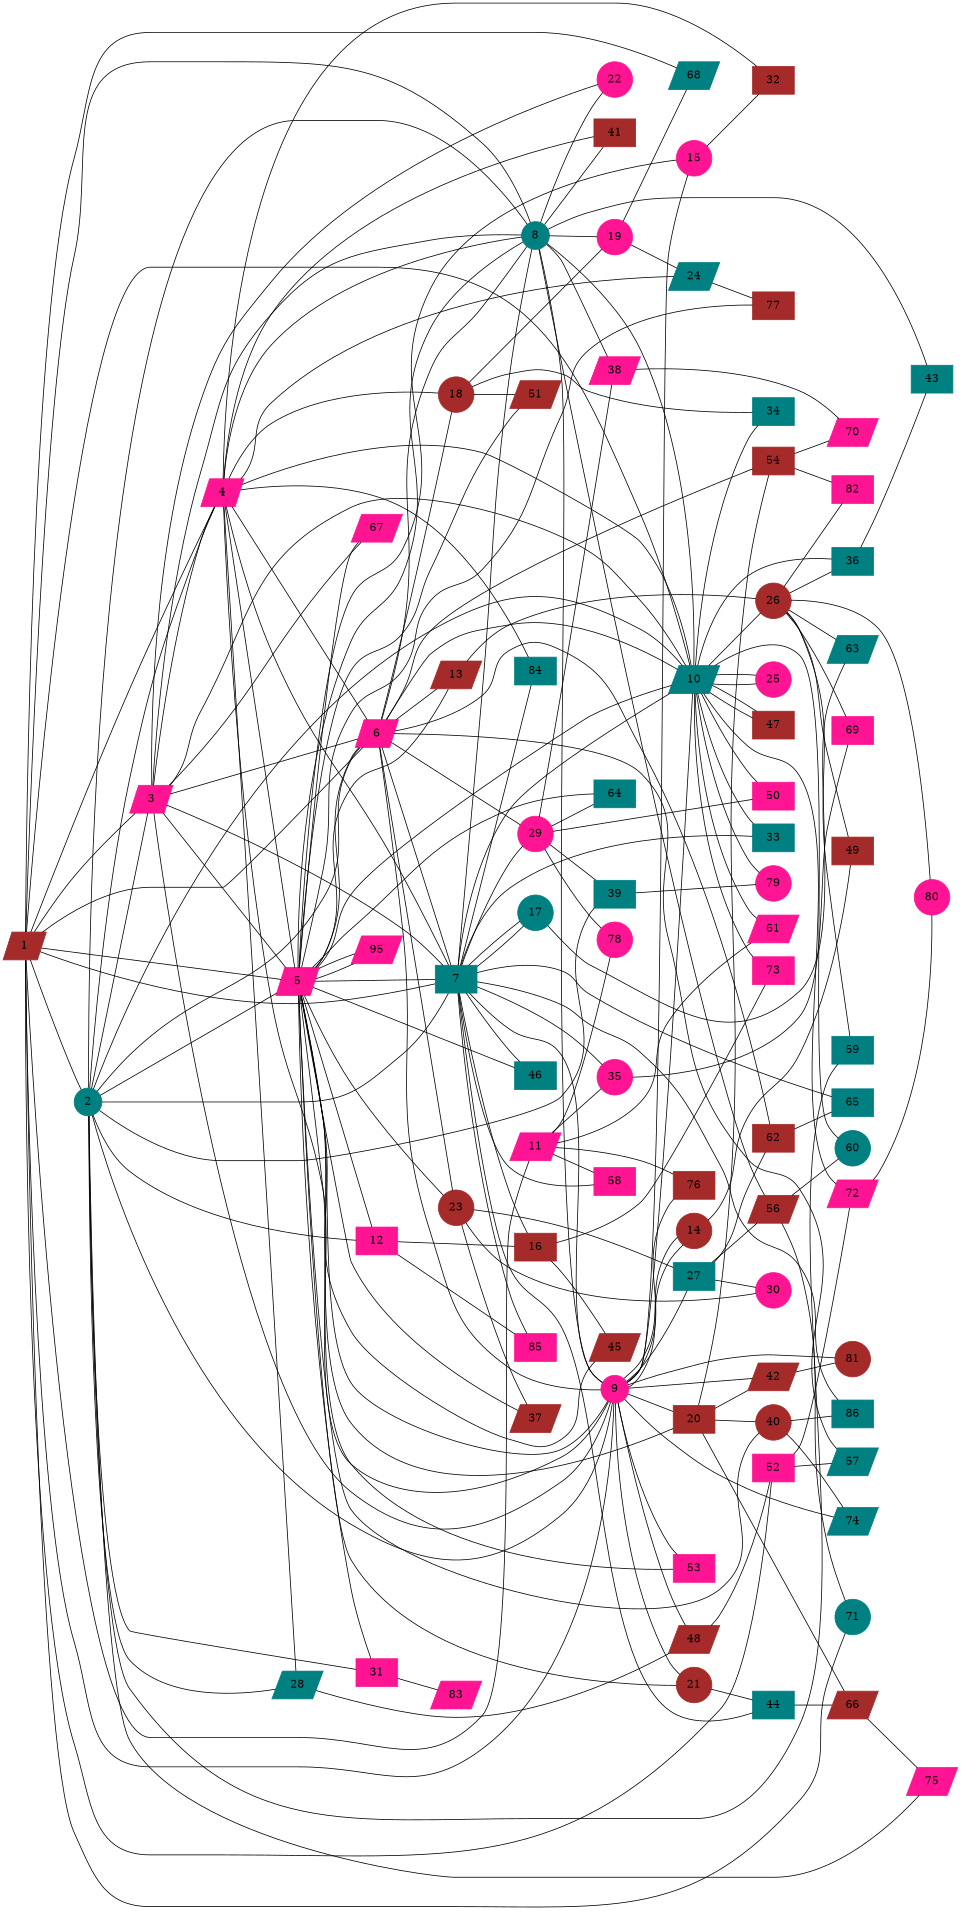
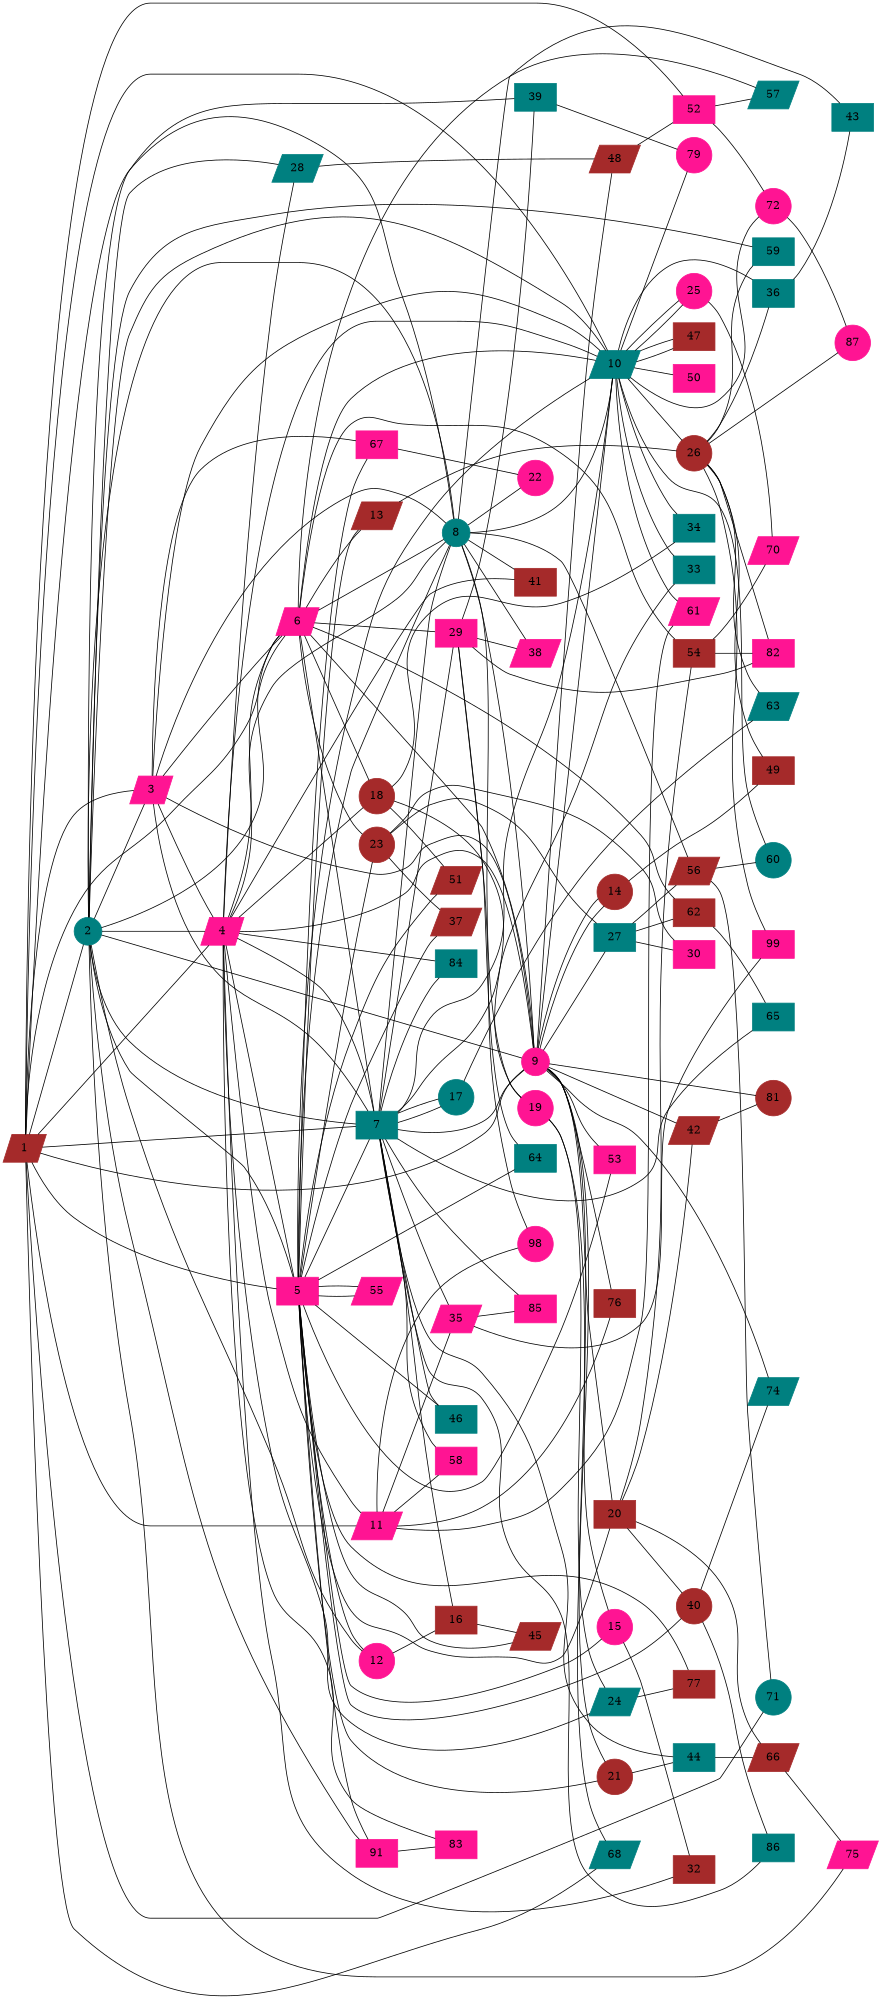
(228, 338) -> (458, 462)
(743, 375) -> (757, 421)
(377, 528) -> (377, 445)
(853, 731) -> (773, 944)
(653, 815) -> (601, 692)
(535, 834) -> (456, 633)
(337, 858) -> none
(227, 894) -> none
(932, 897) -> (853, 343)
(615, 940) -> (535, 1244)
(377, 950) -> (377, 1291)
(773, 971) -> none
(298, 981) -> (298, 1291)
(615, 1077) -> (456, 1319)
(853, 1194) -> (773, 206)
none -> (258, 1239)
(377, 1241) -> (377, 1661)
(773, 1290) -> (694, 954)
(456, 1294) -> (496, 1314)
(336, 1338) -> none
none -> (236, 1360)
(377, 1673) -> (377, 1853)
(456, 1695) -> (456, 1845)
